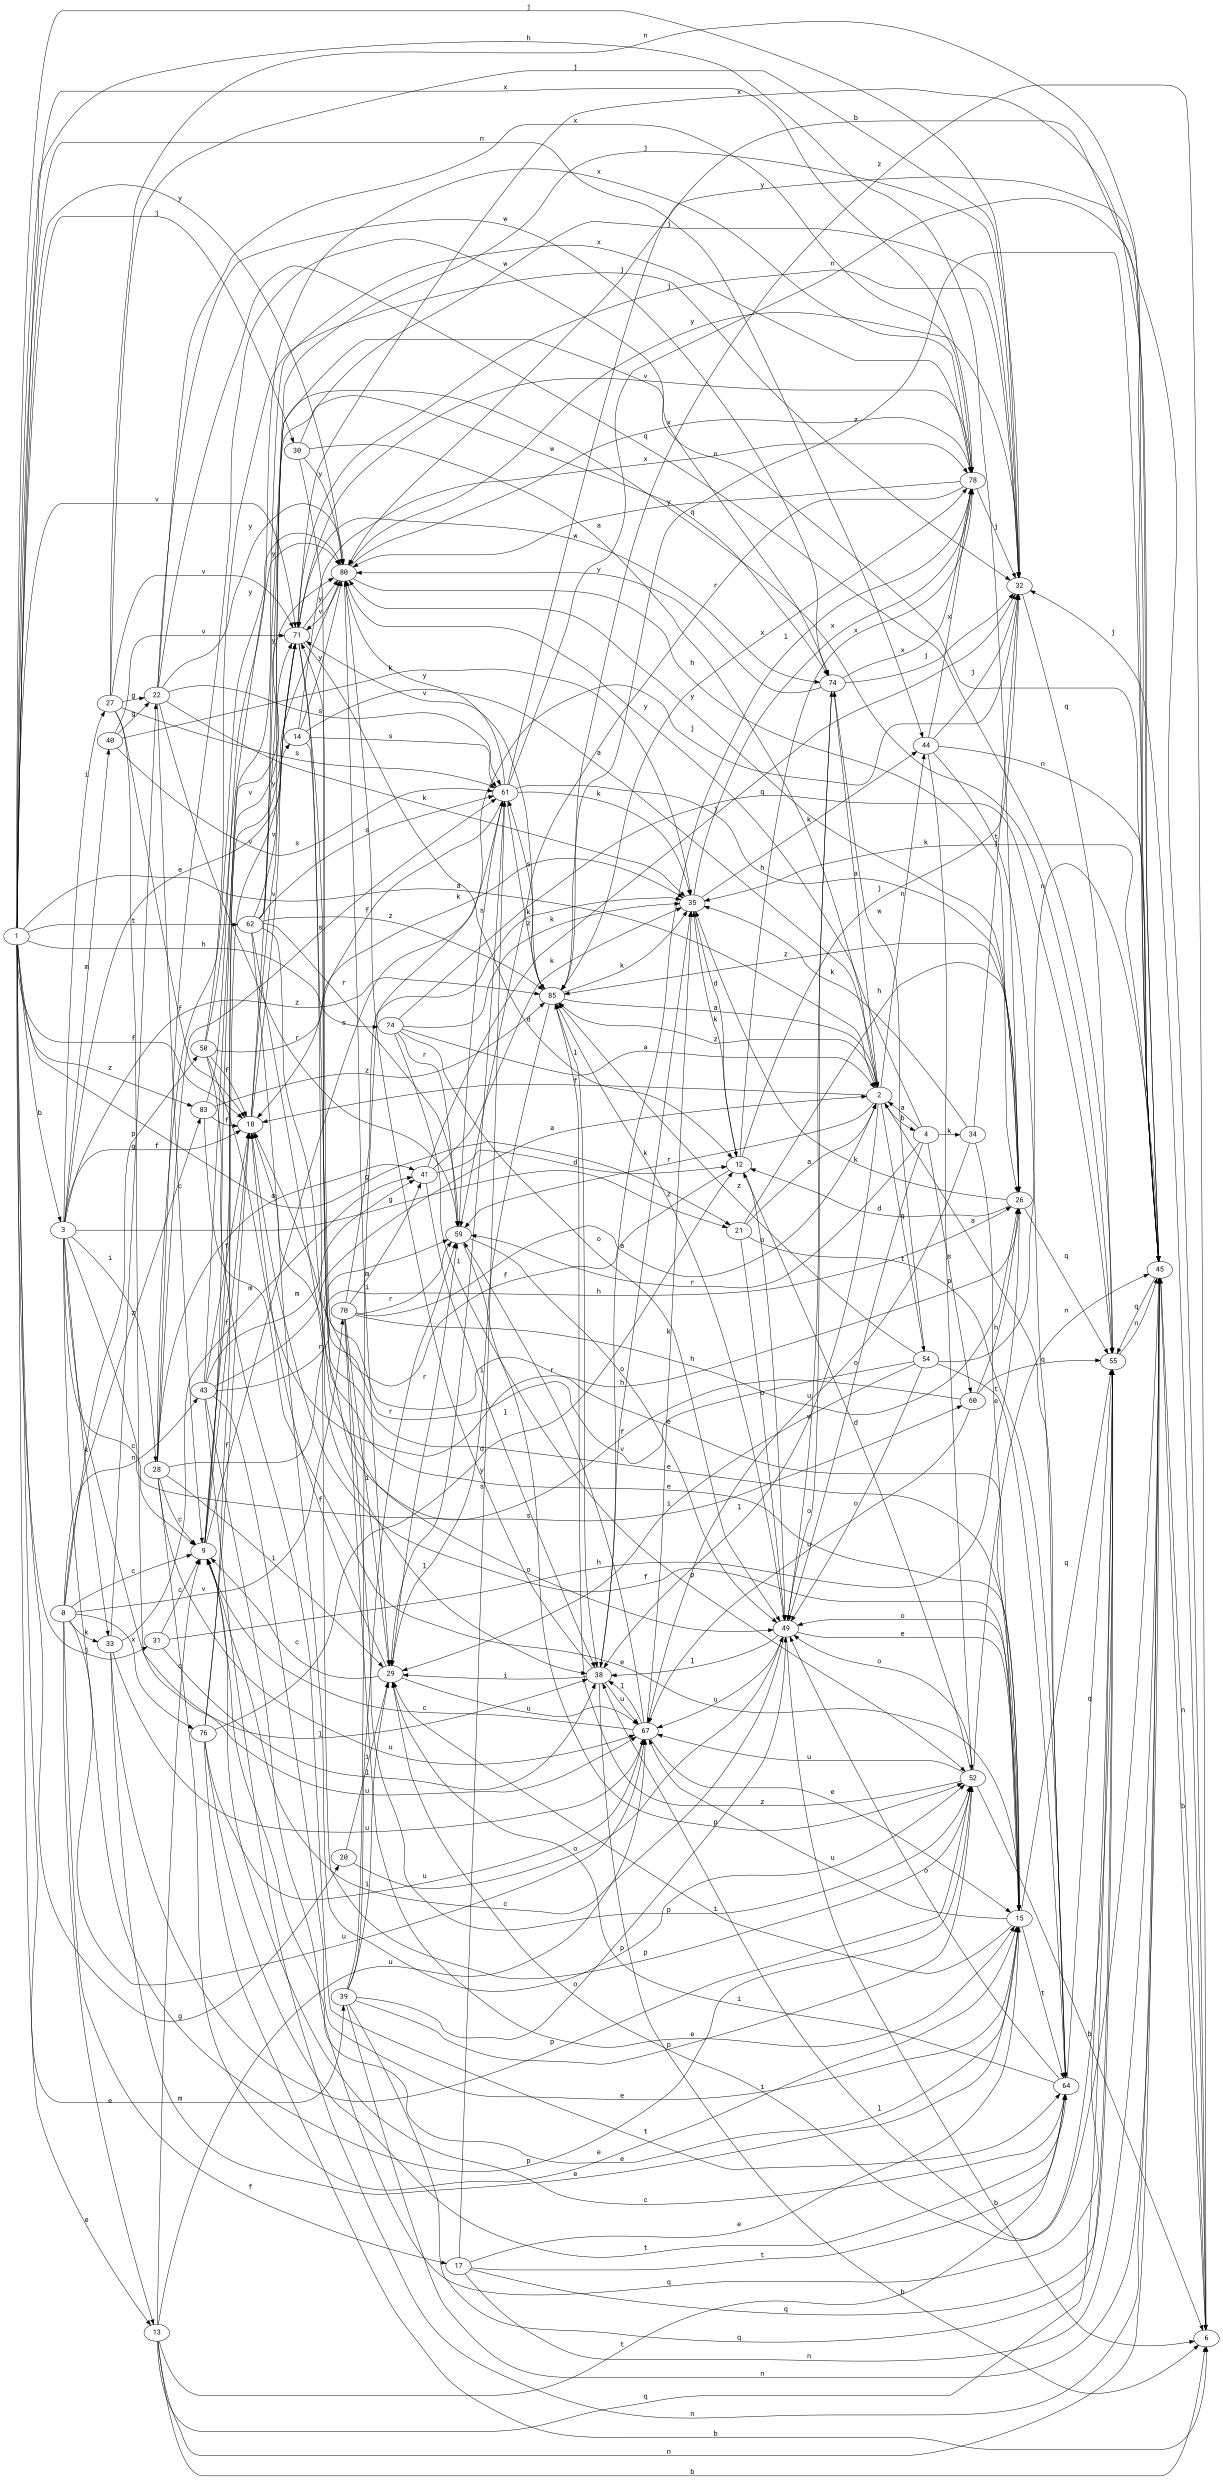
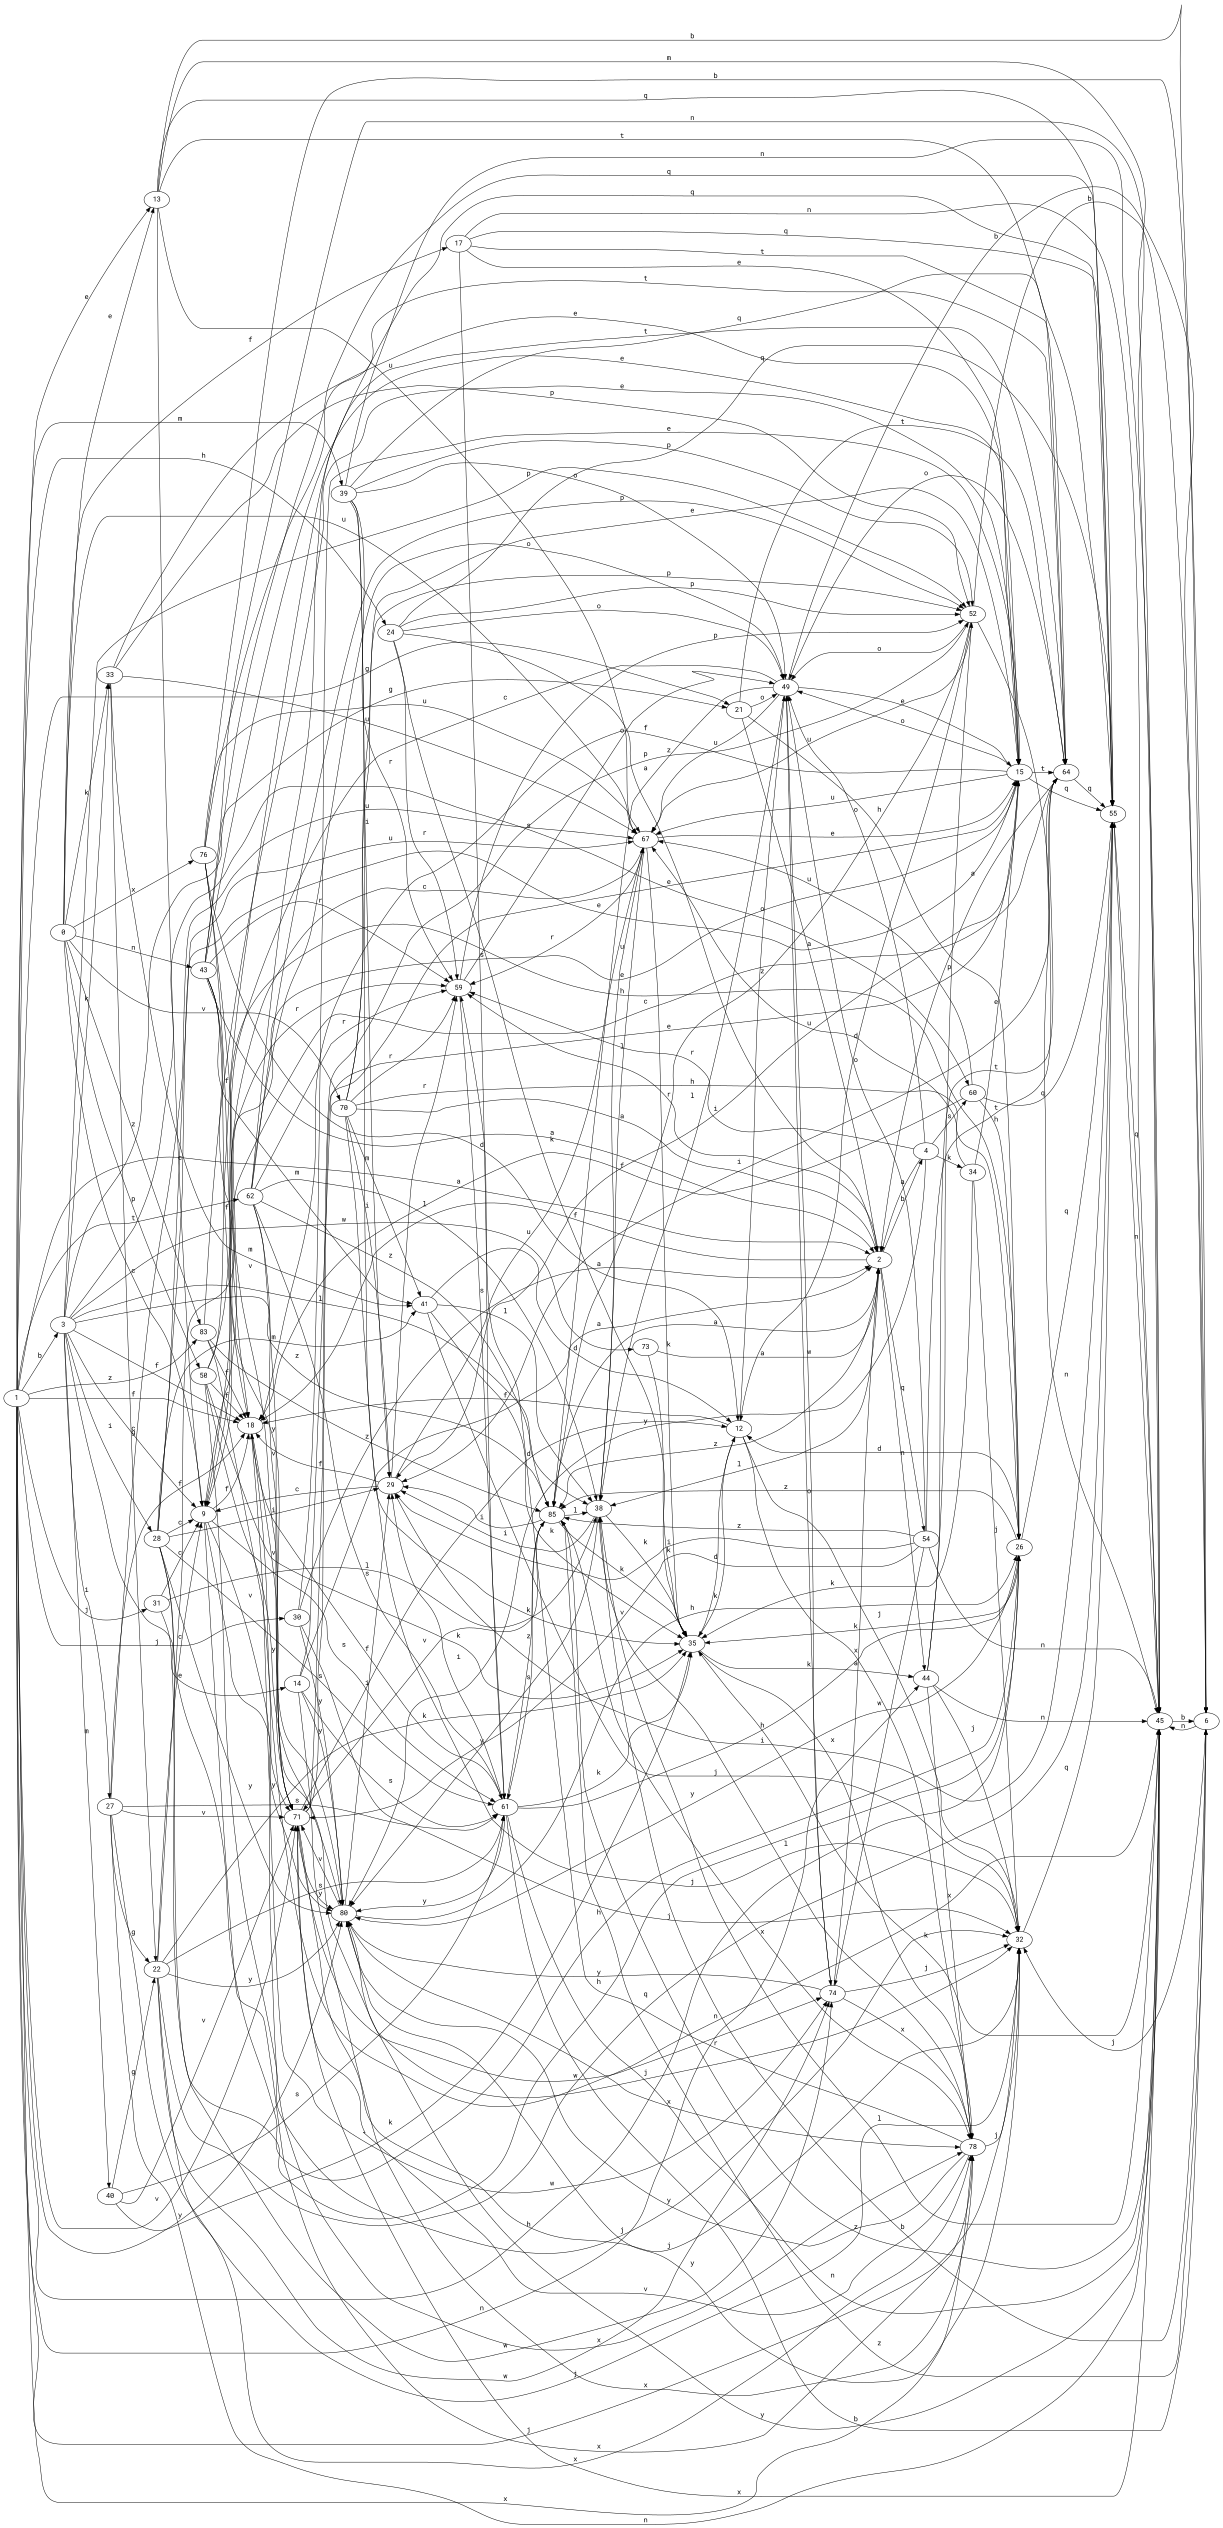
none -> (646, 1347)
(344, 1858) -> none
(669, 2452) -> (669, 58)
